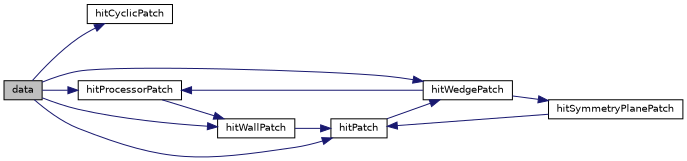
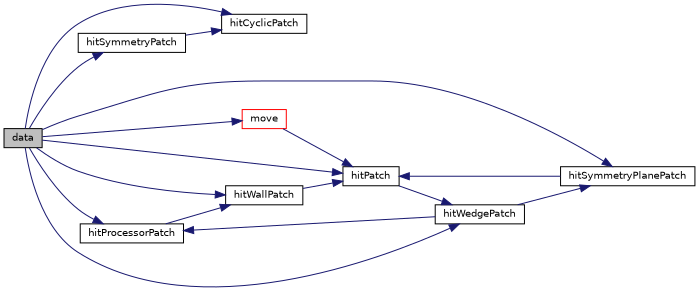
none -> (132, 43)
none -> (328, 81)
none -> (264, 119)
